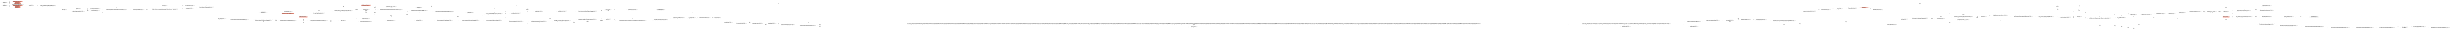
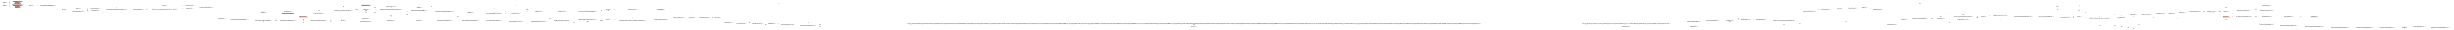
(1864, 8) -> (1864, 8)
